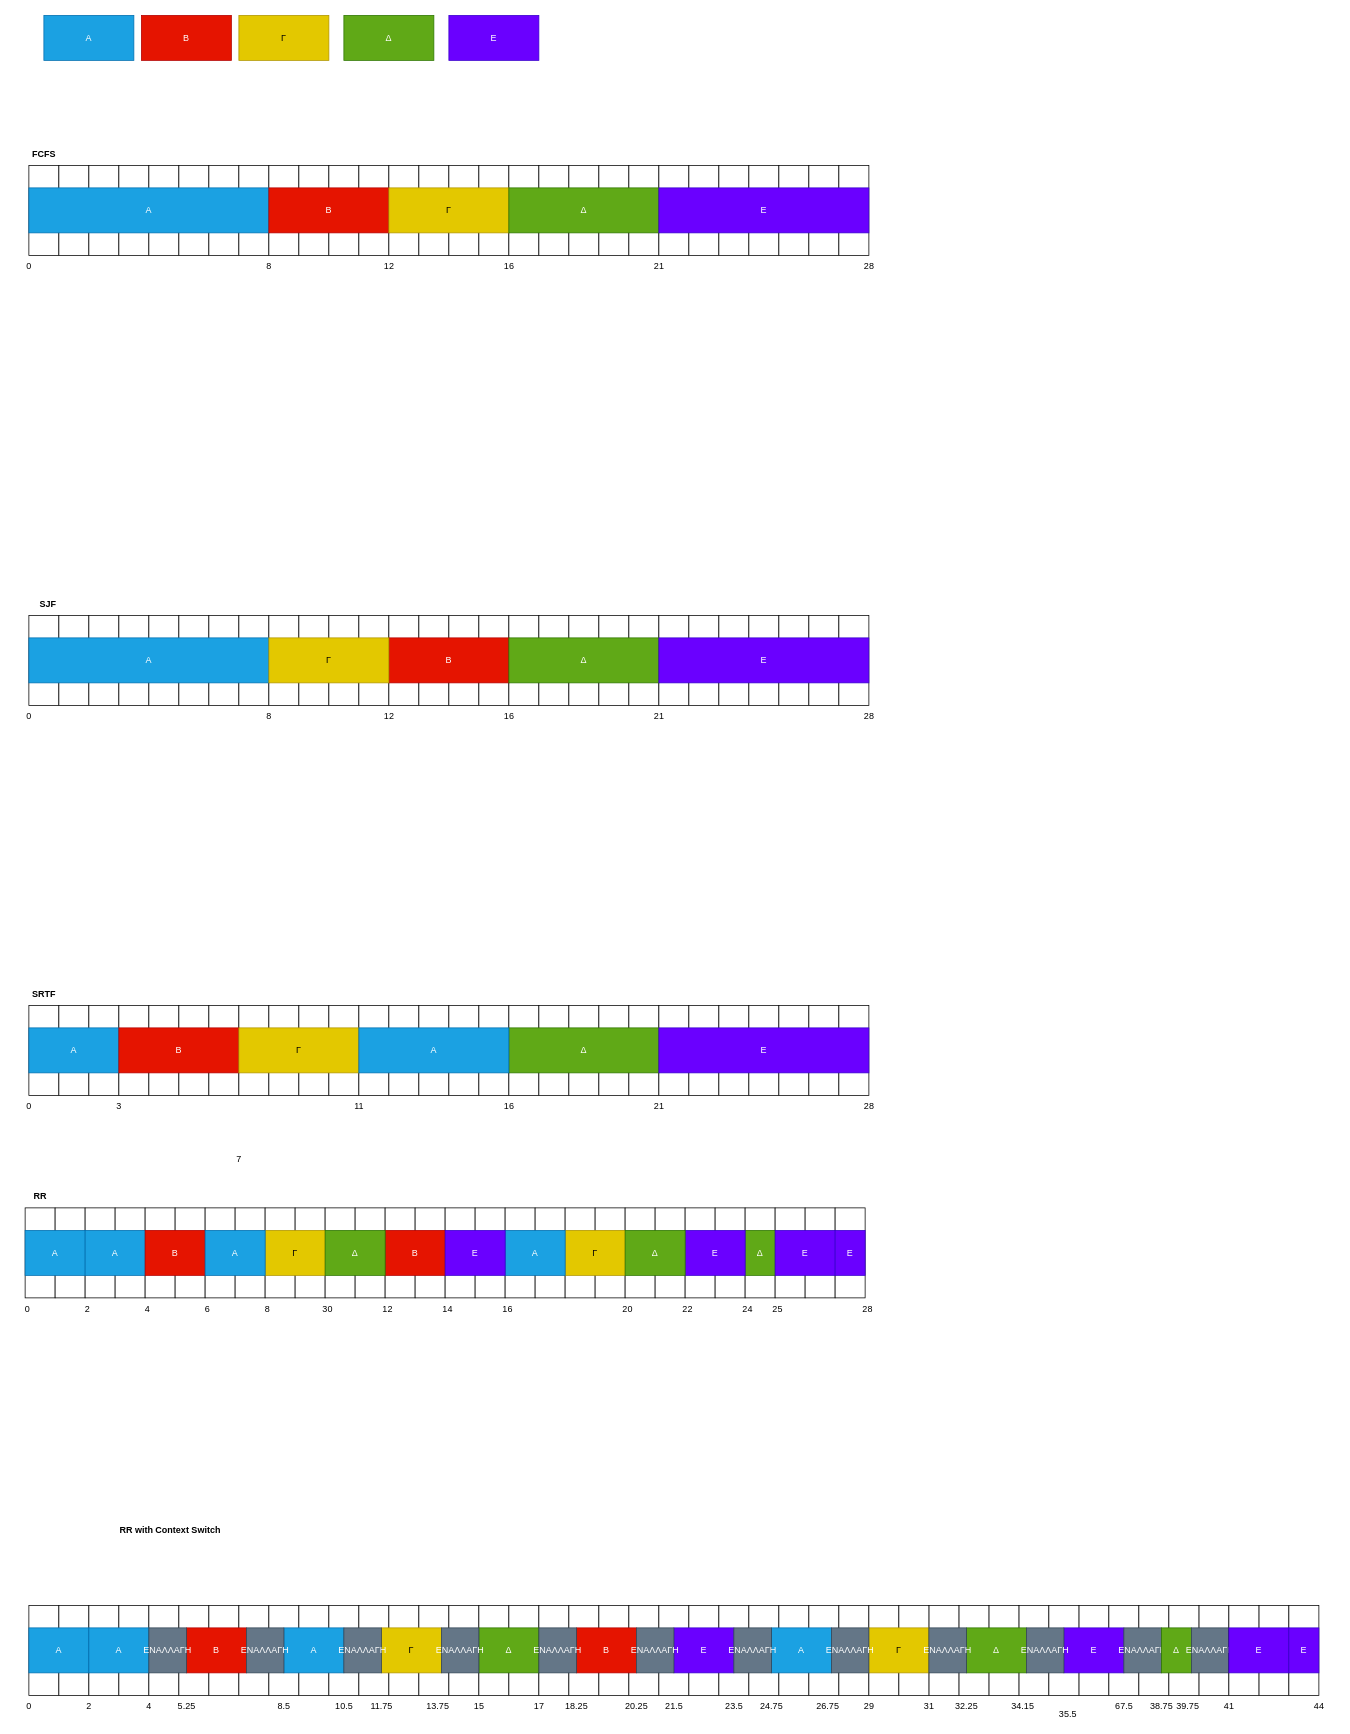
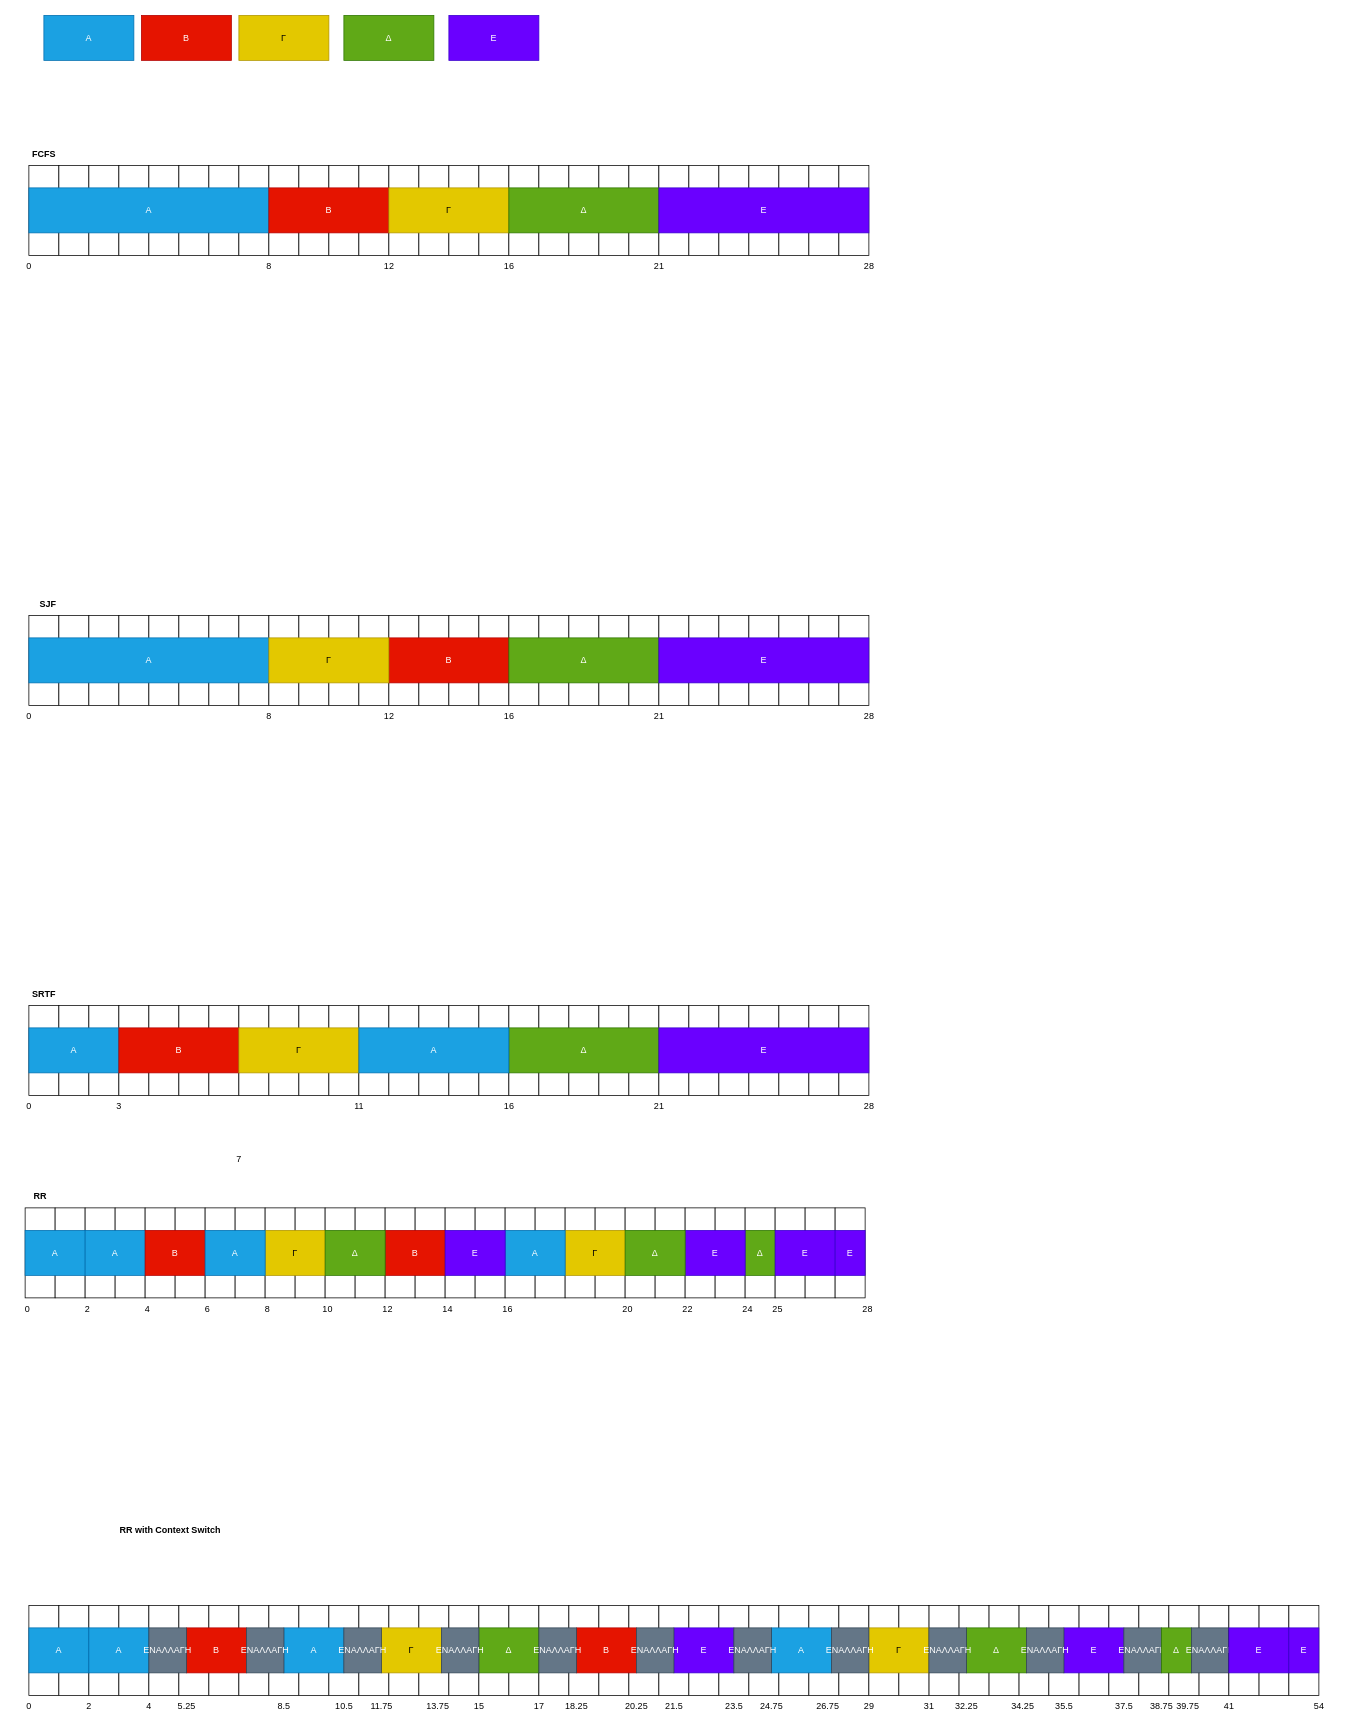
(328, 1309) -> (328, 1309)
(1023, 1707) -> (1023, 1707)
(1124, 1707) -> (1124, 1707)
(1319, 1707) -> (1319, 1707)
(1068, 1714) -> (1064, 1707)
